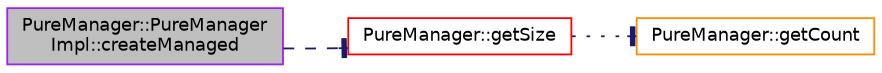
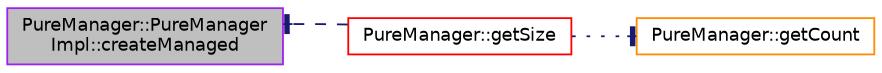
(311, 49) -> (320, 24)
